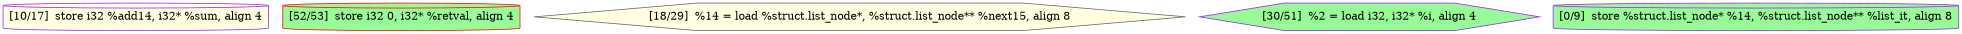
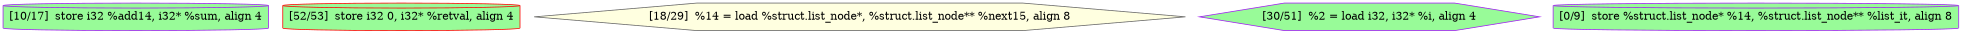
(136, 17) -> (136, 17)
